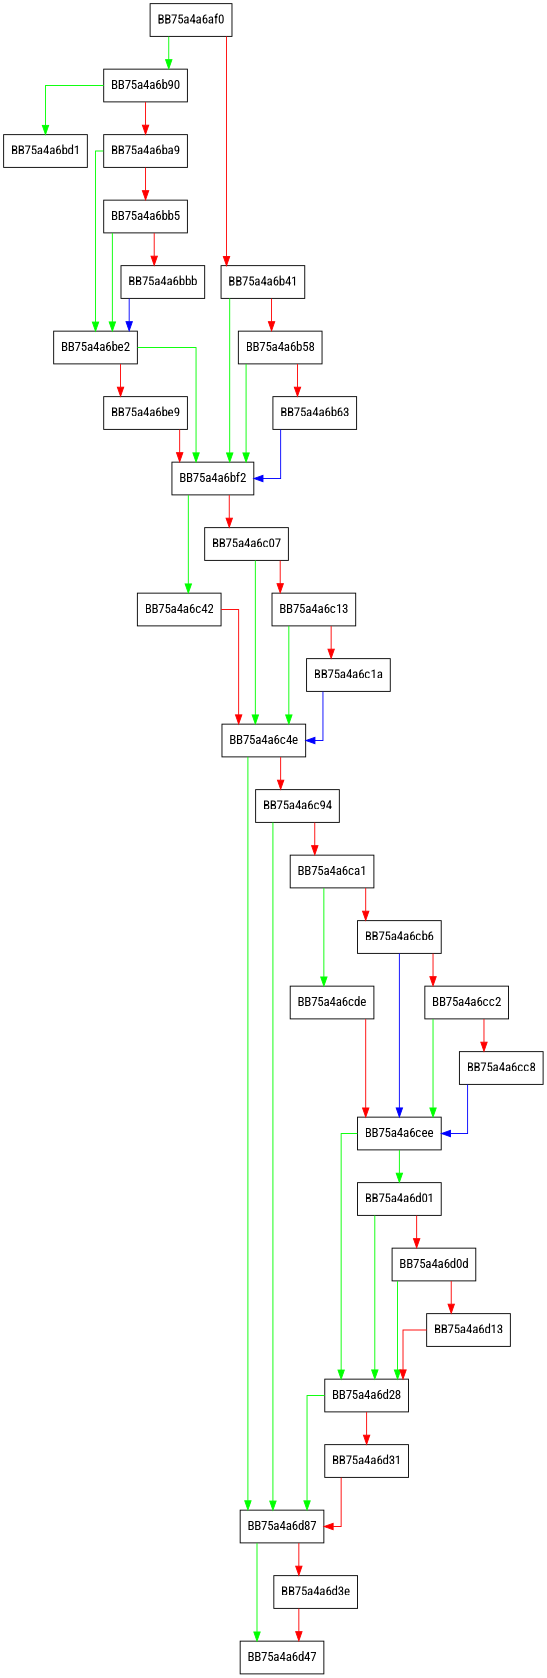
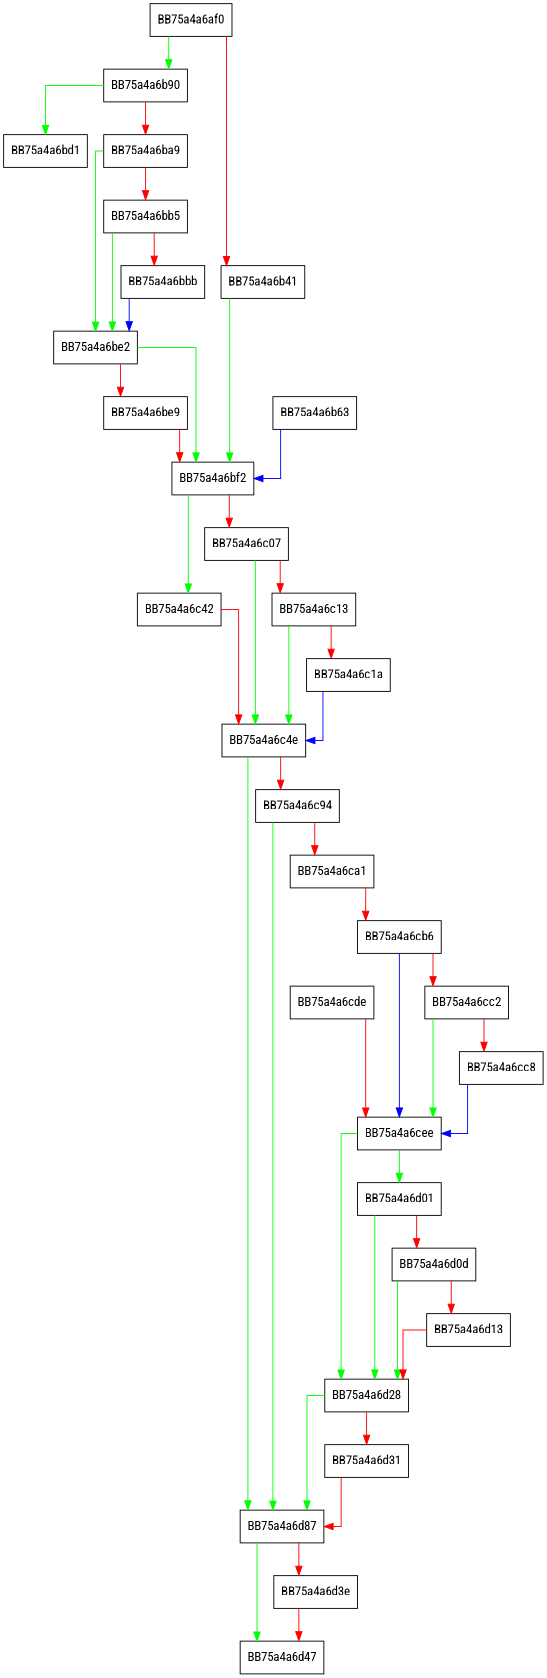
(280, 348) -> none
(324, 933) -> none
